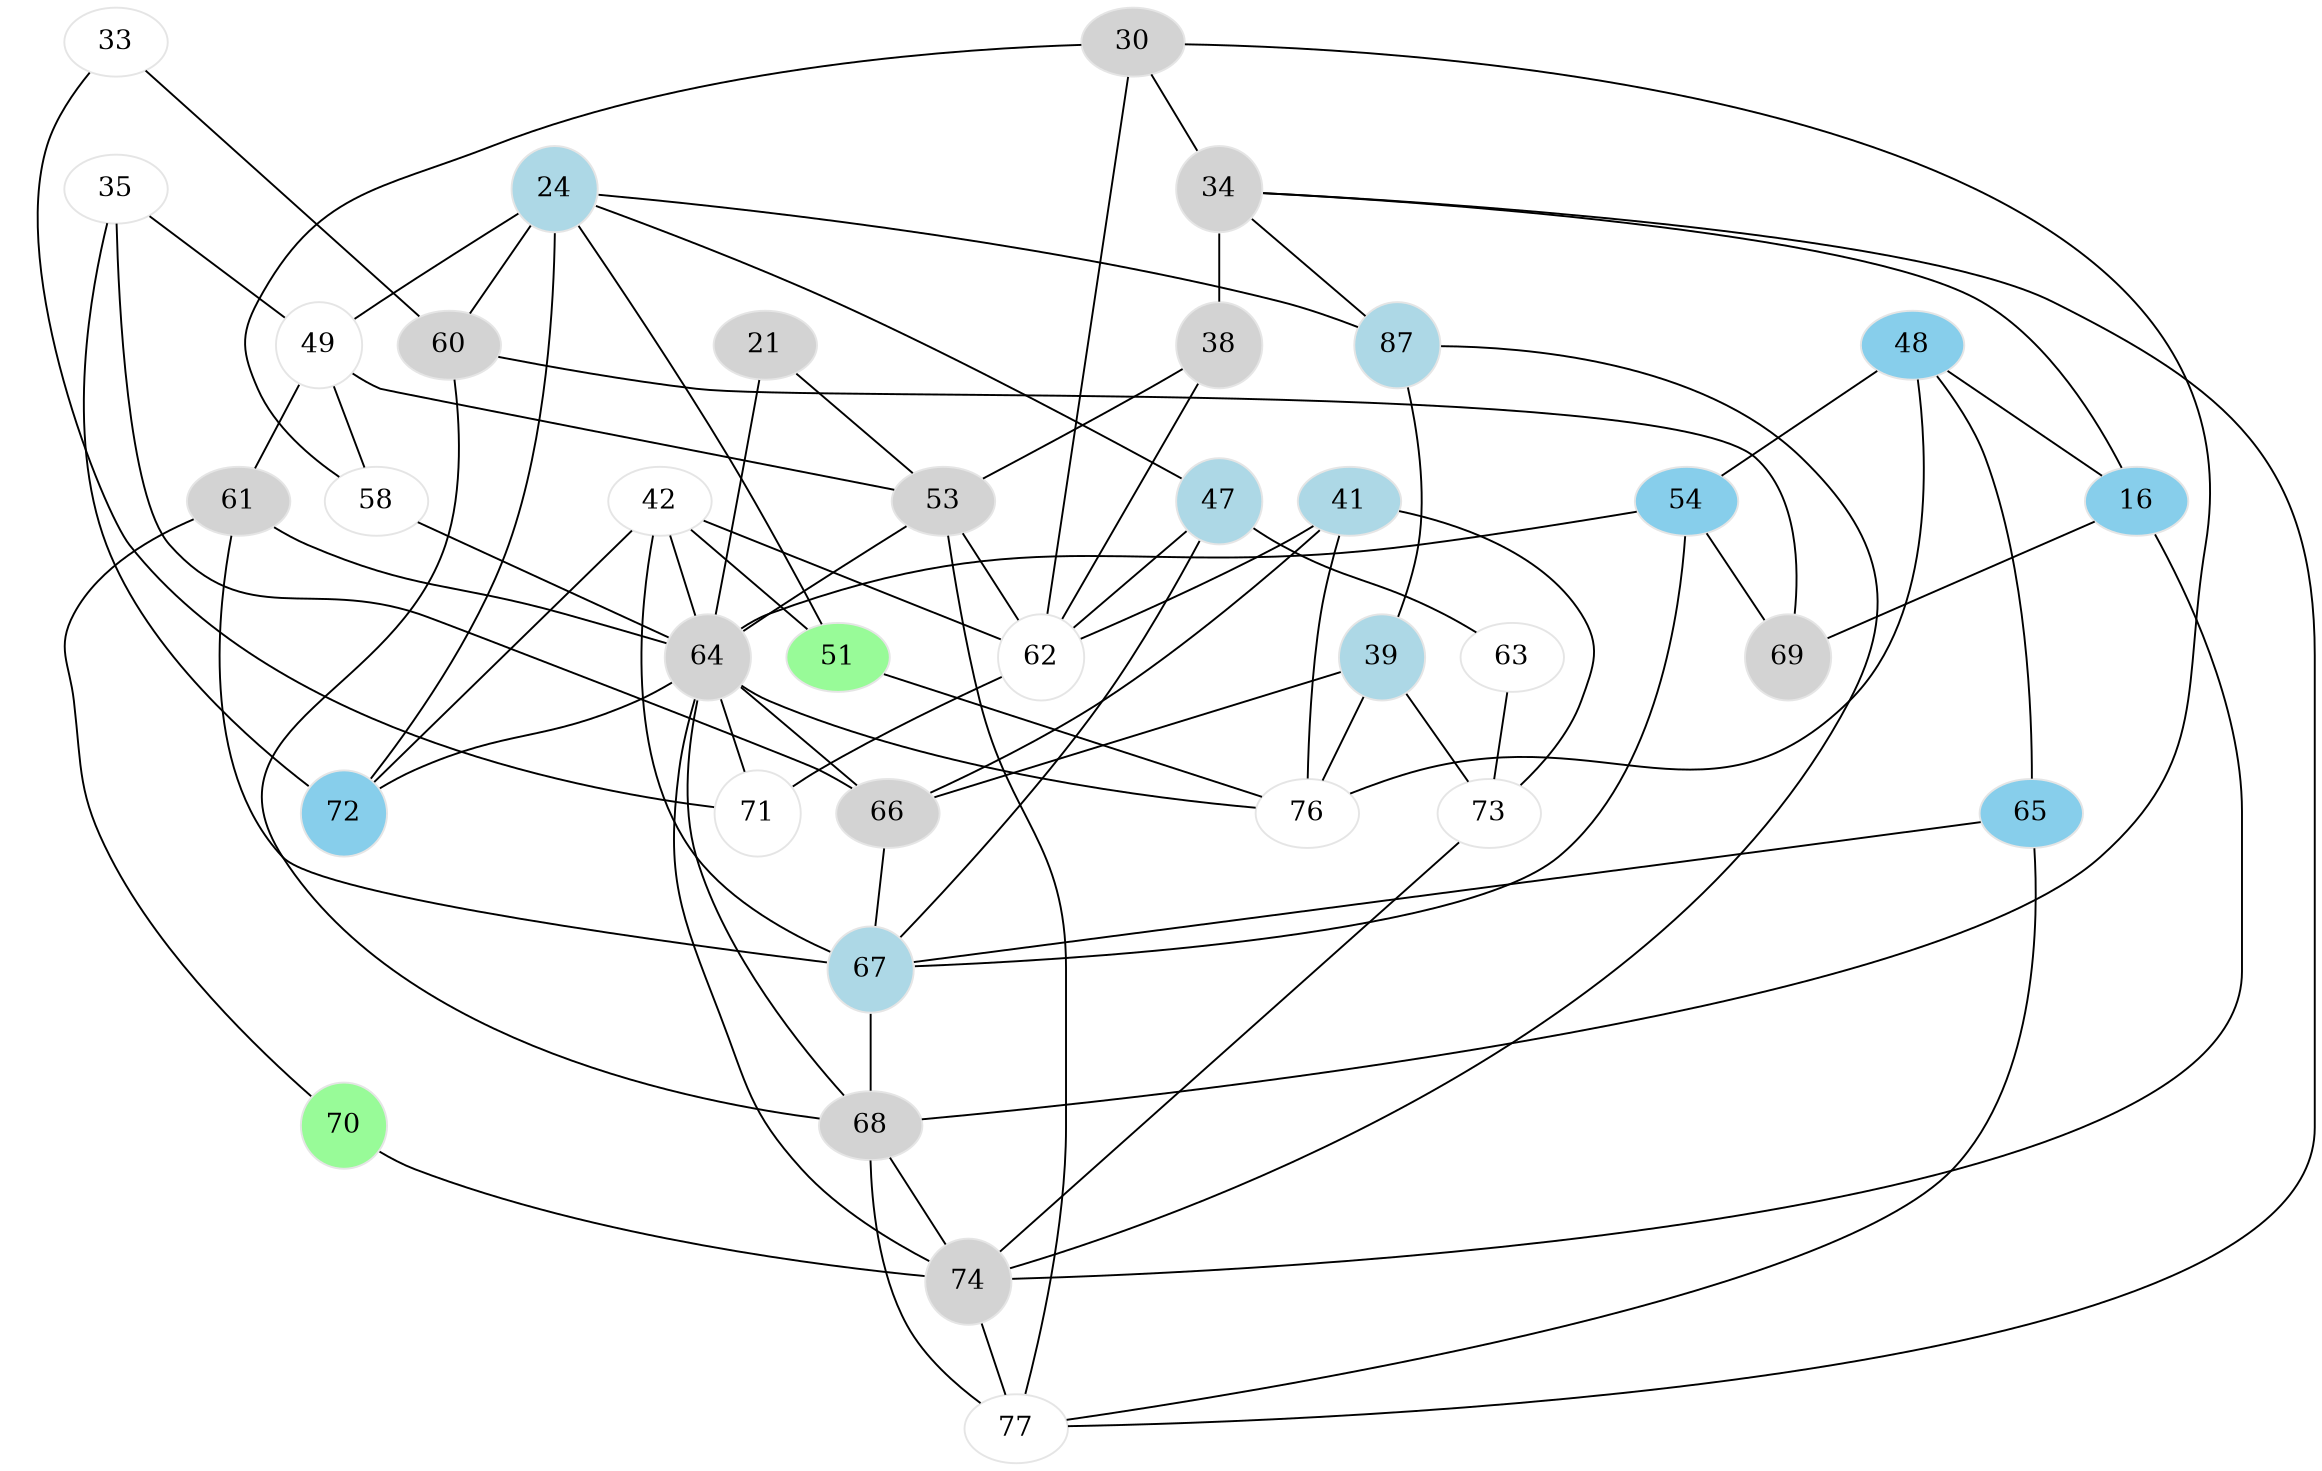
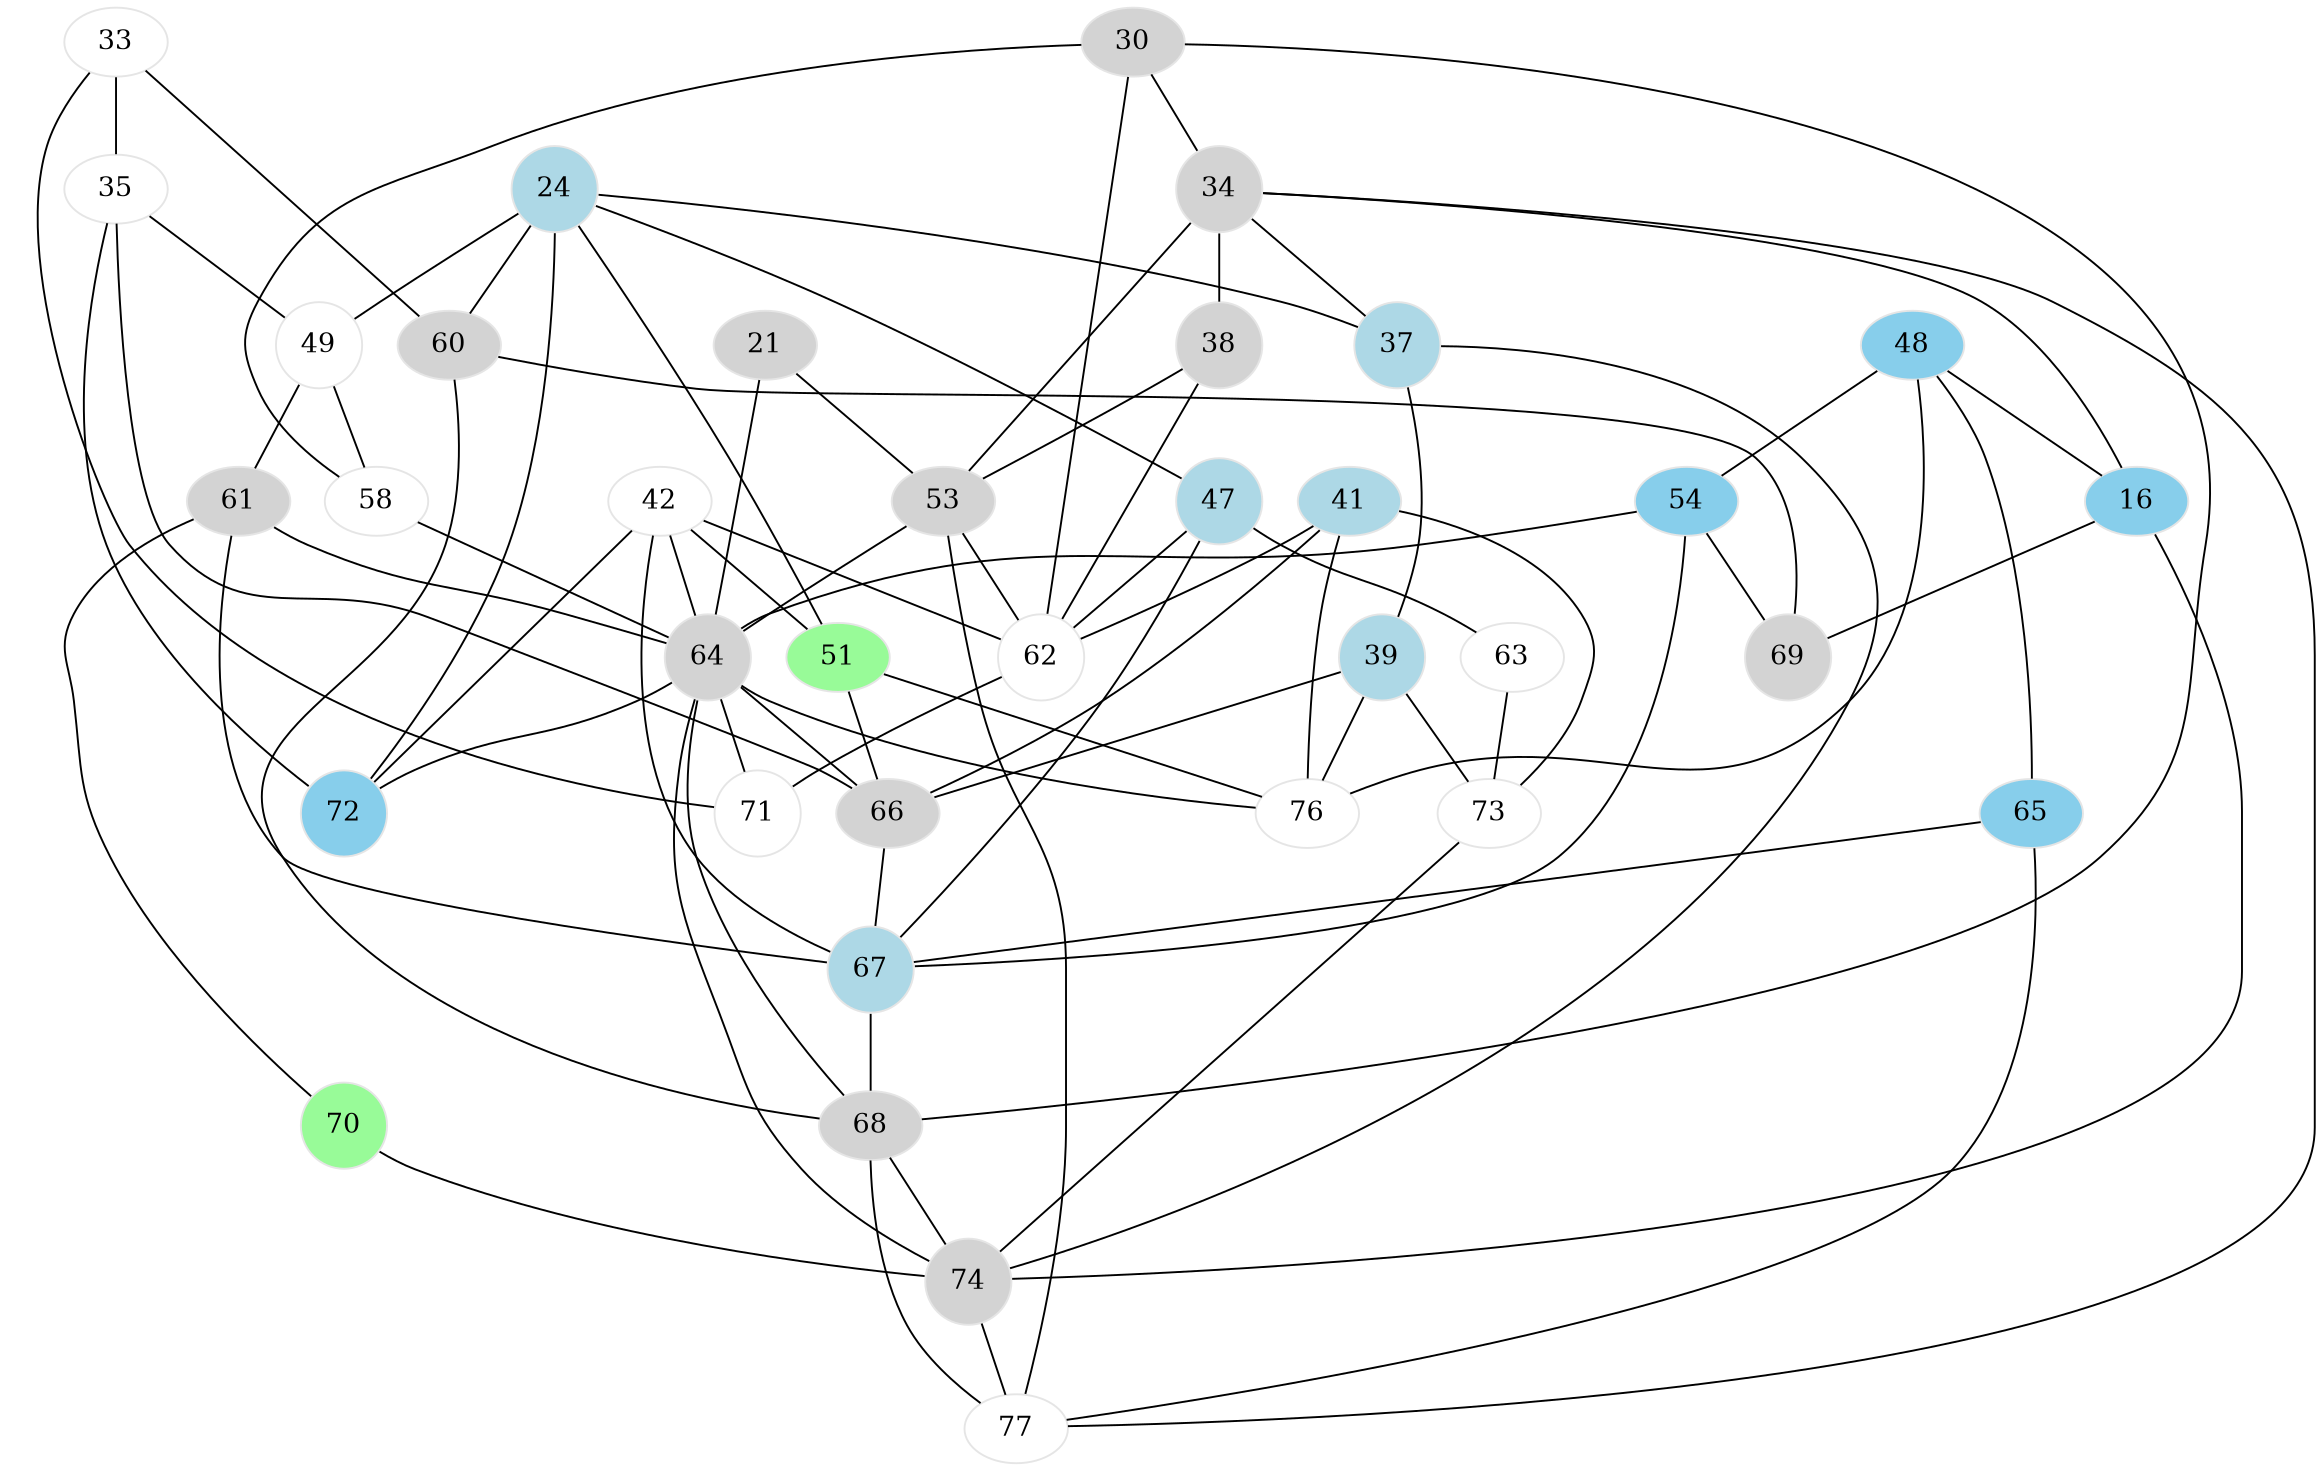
none -> (116, 116)
(1397, 345) -> (1397, 345)
(622, 437) -> (1074, 353)
none -> (858, 720)
